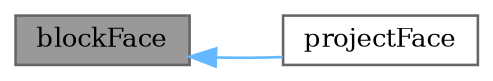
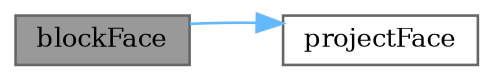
(249, 58) -> (223, 23)
